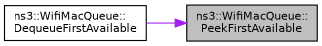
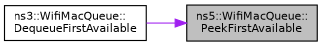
(252, 23) -> (252, 23)
